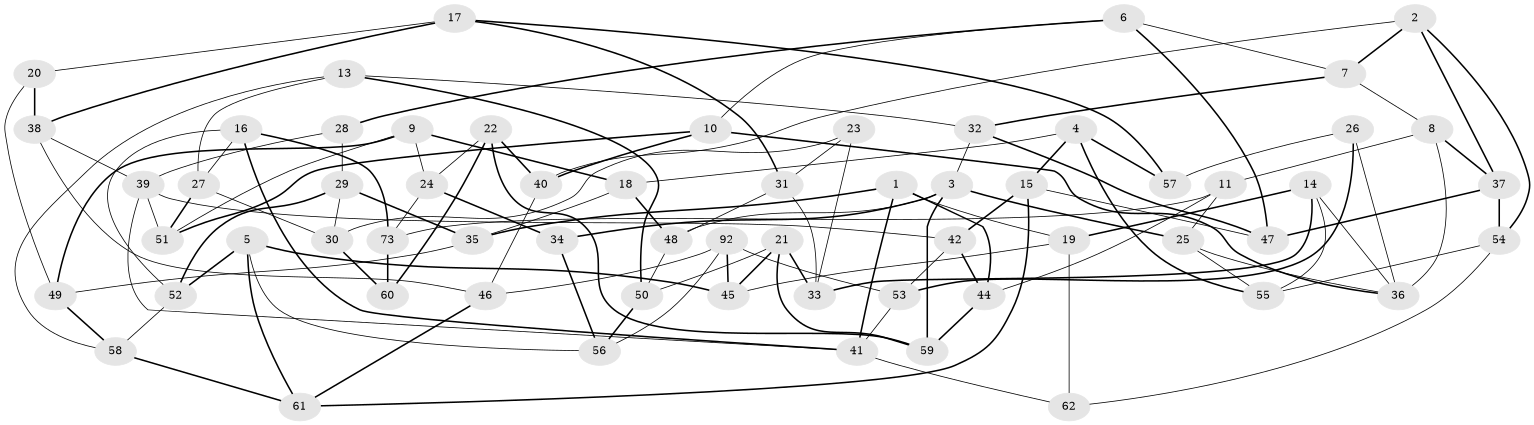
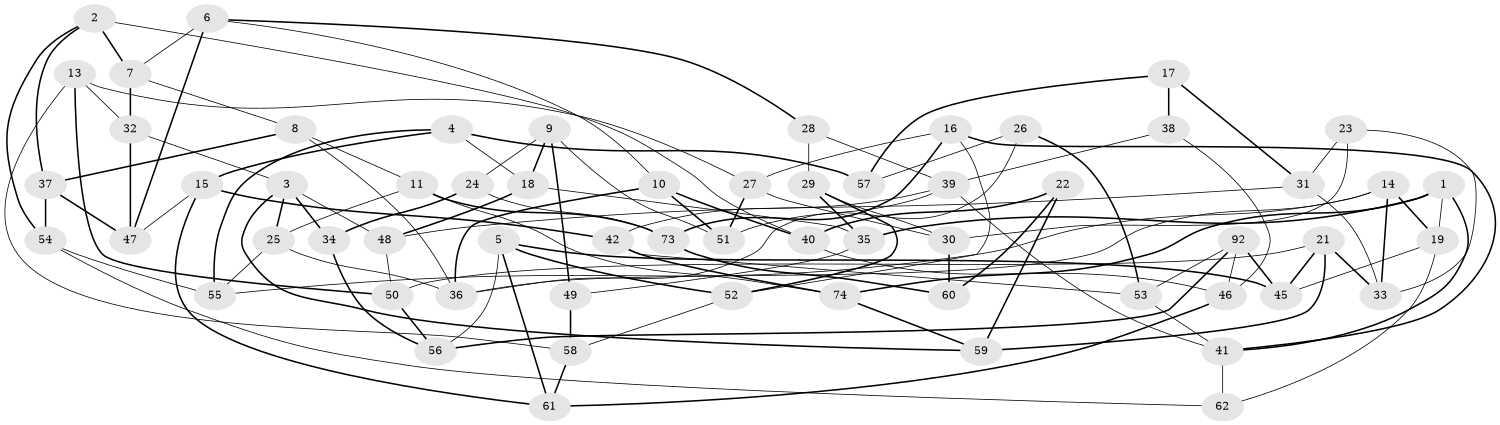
(35, 74) -> none
(459, 157) -> none
(869, 219) -> (498, 210)
(984, 296) -> (840, 296)
(674, 306) -> (854, 332)
